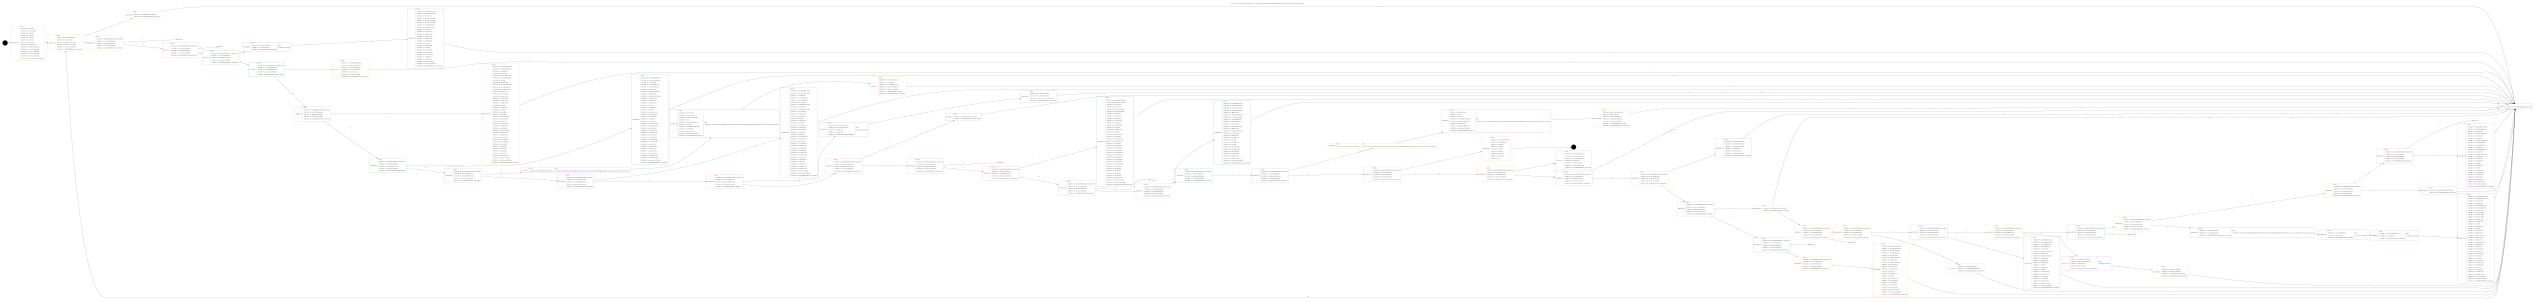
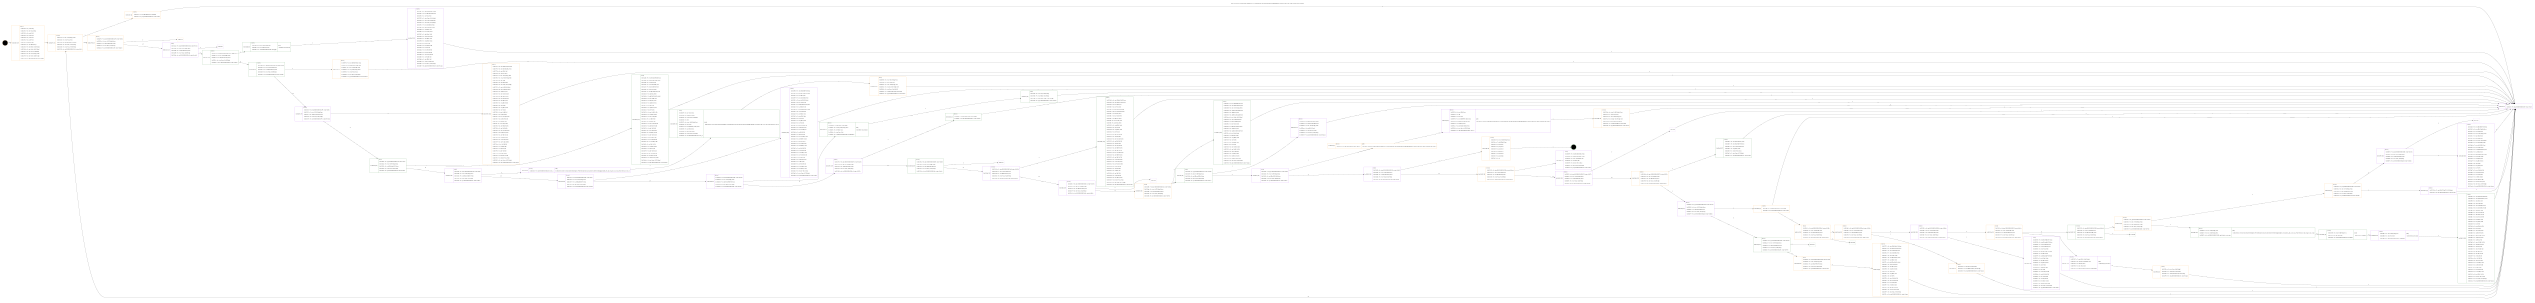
none -> (1308, 128)
